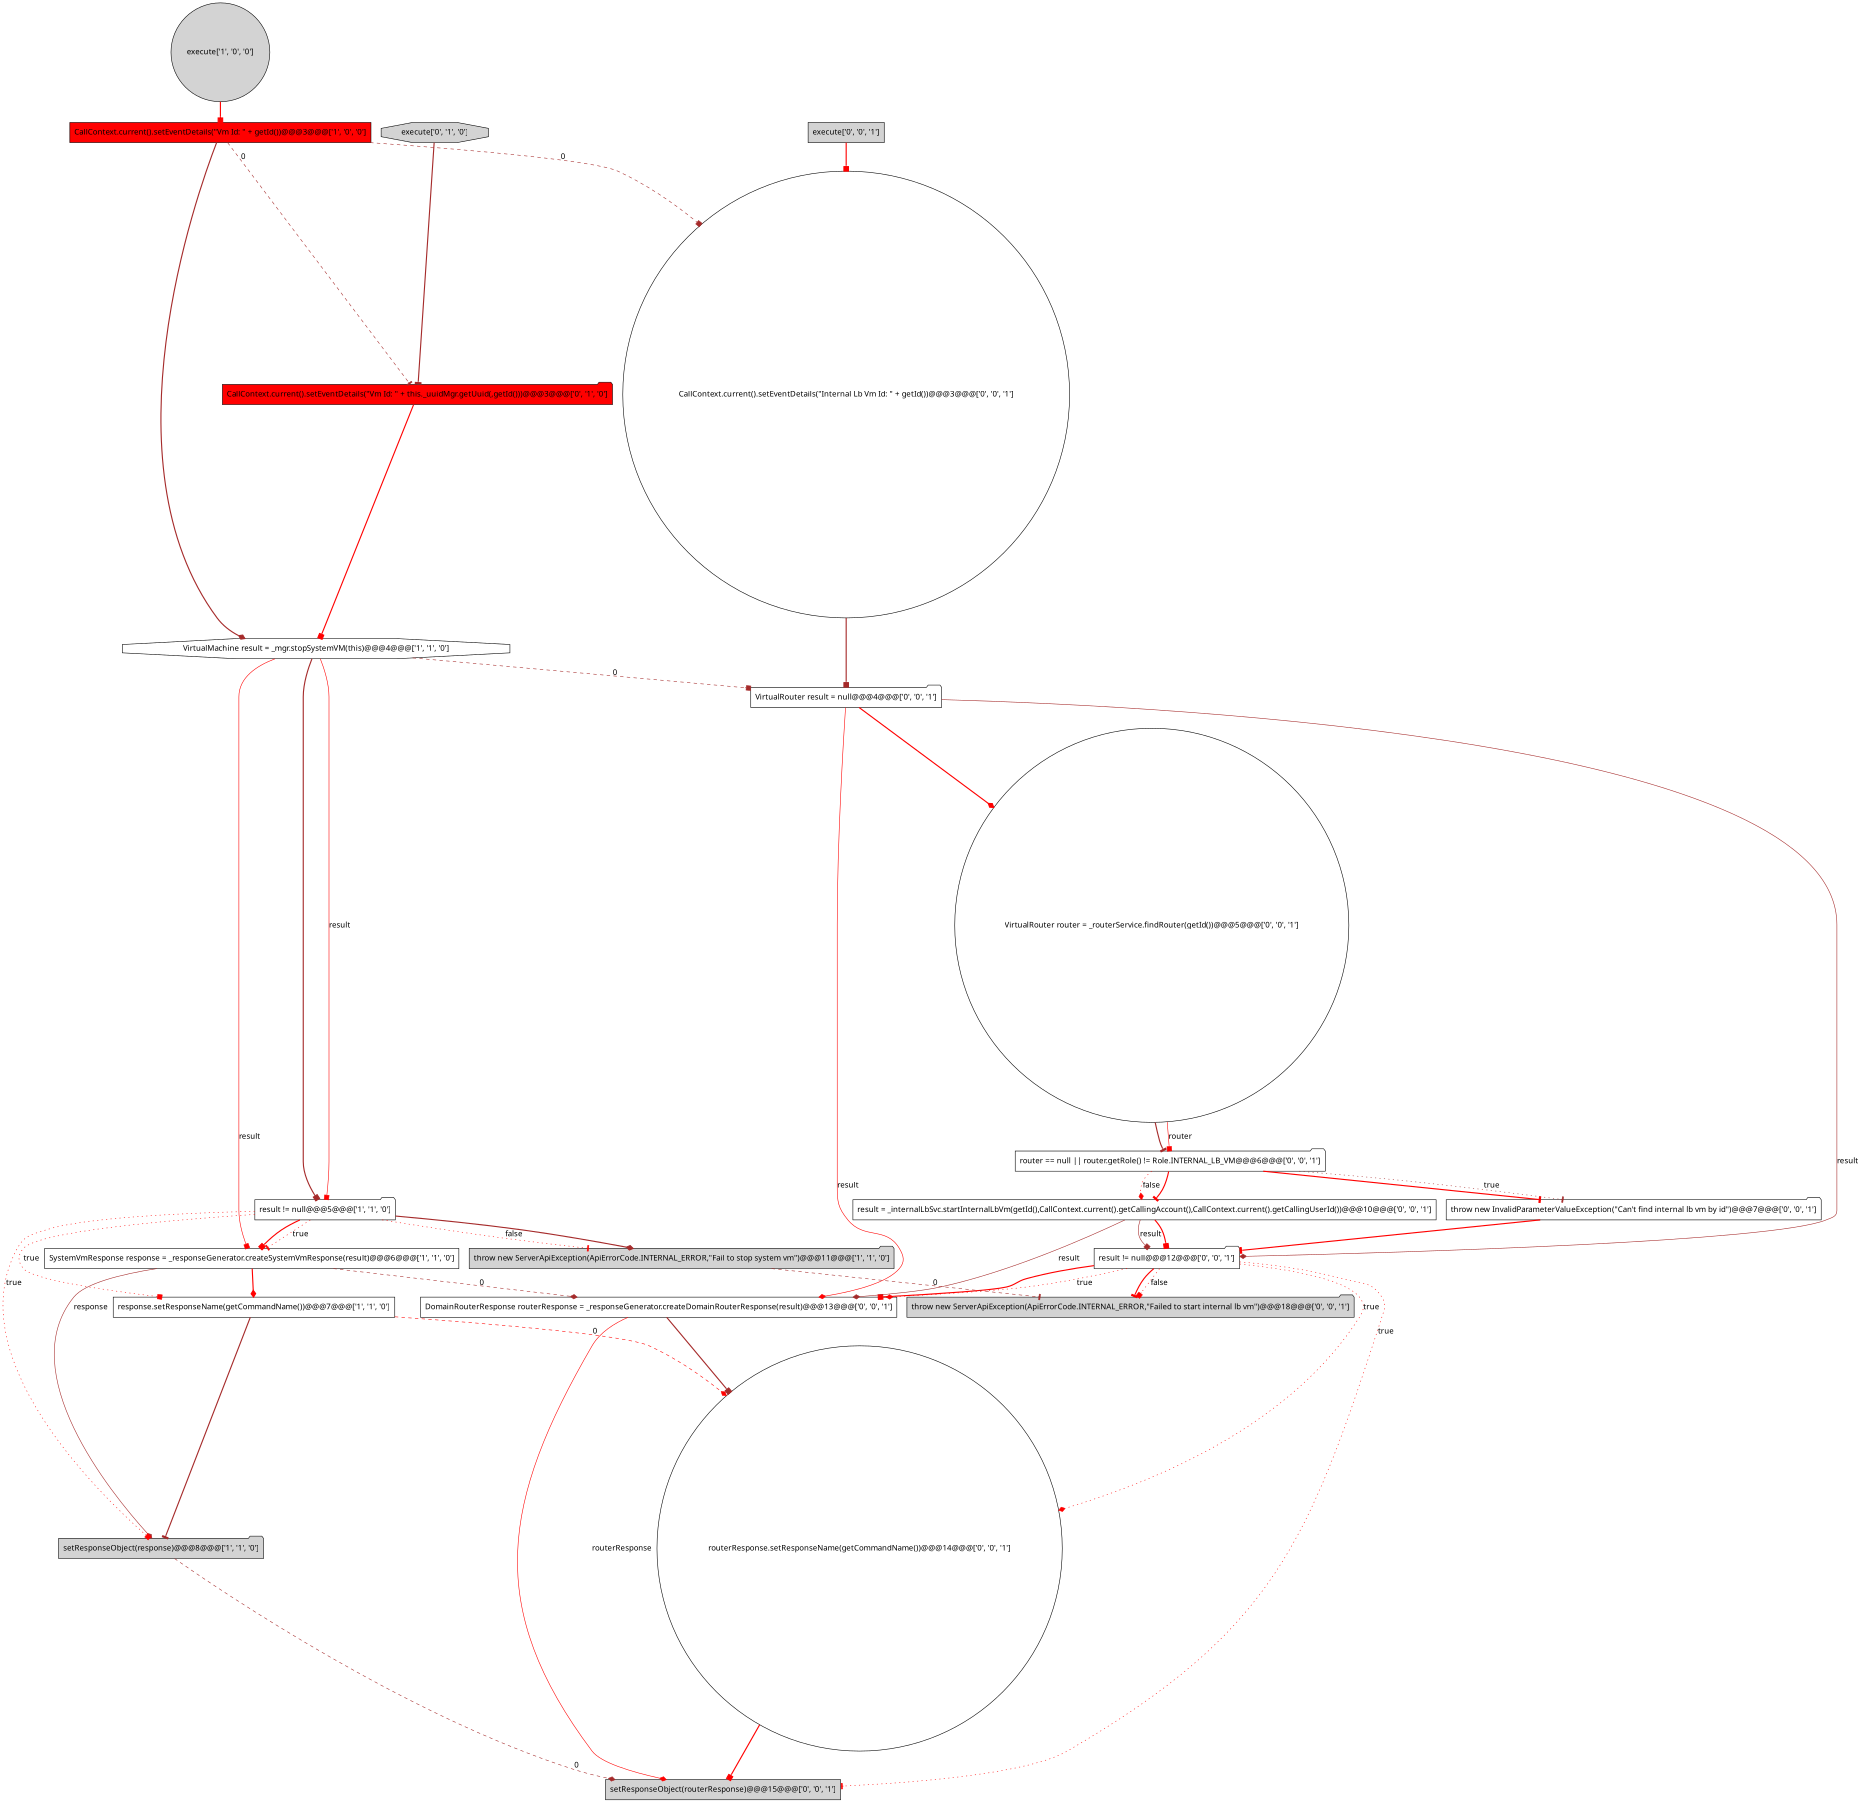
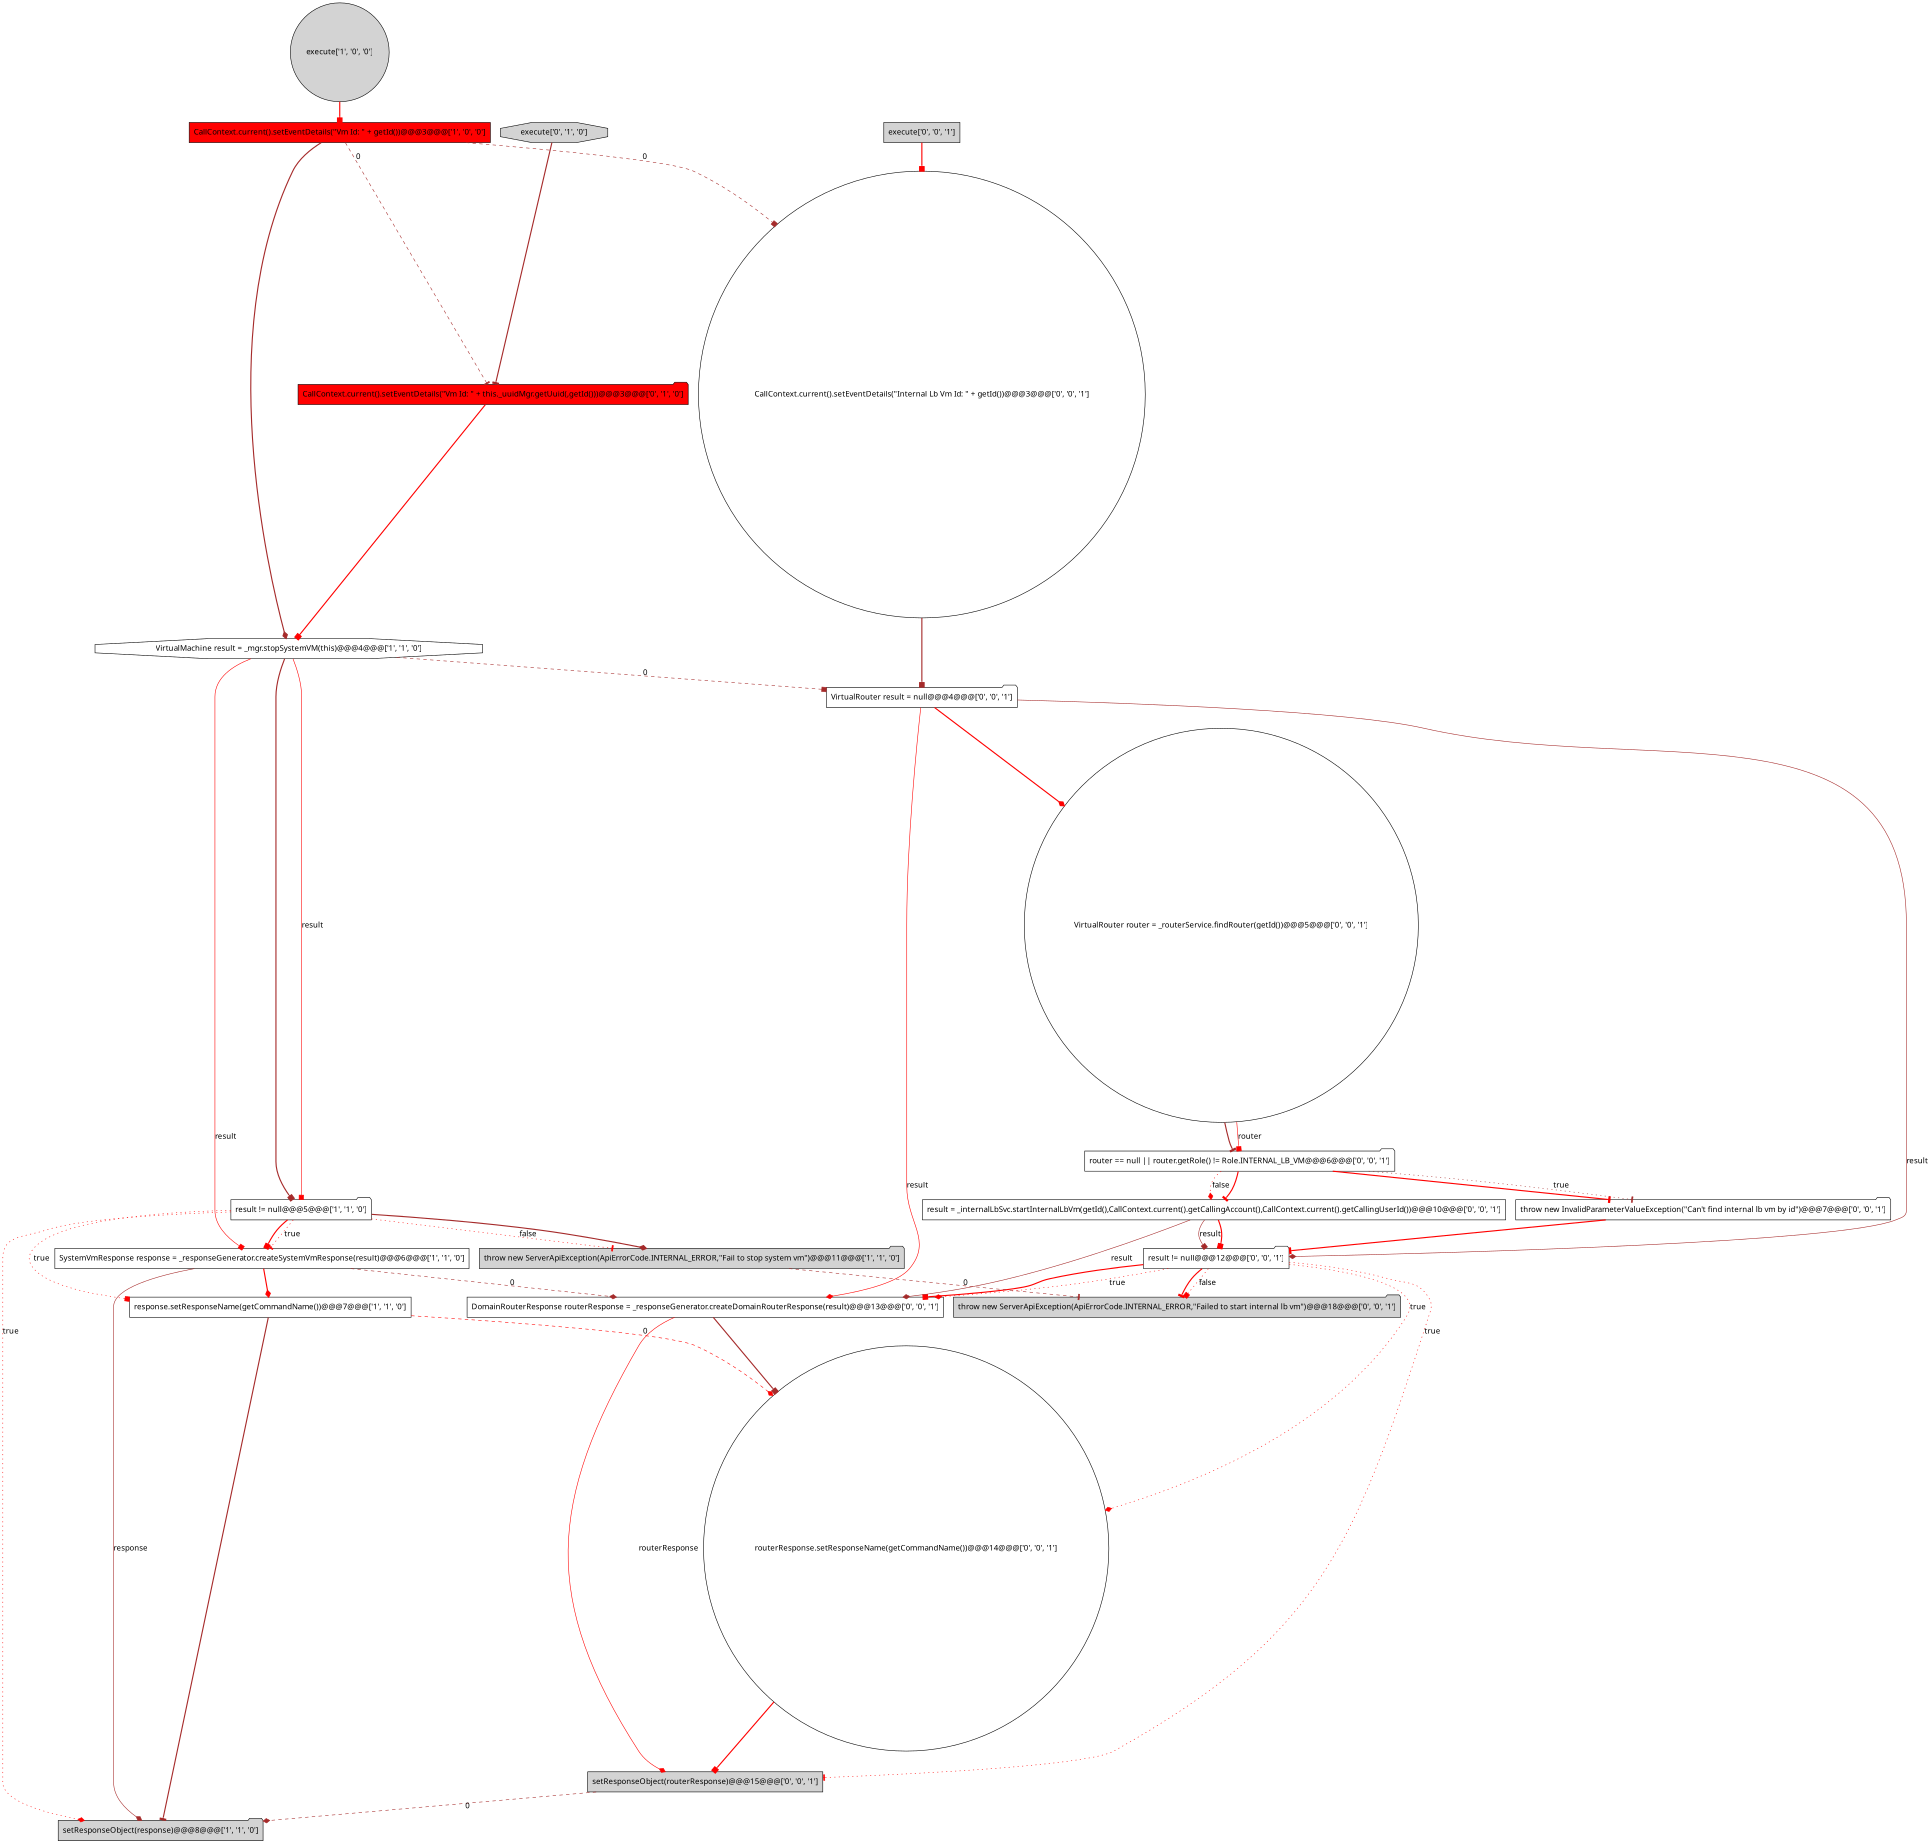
(4, 1291) -> (3, 1443)
(383, 1686) -> (433, 1806)
